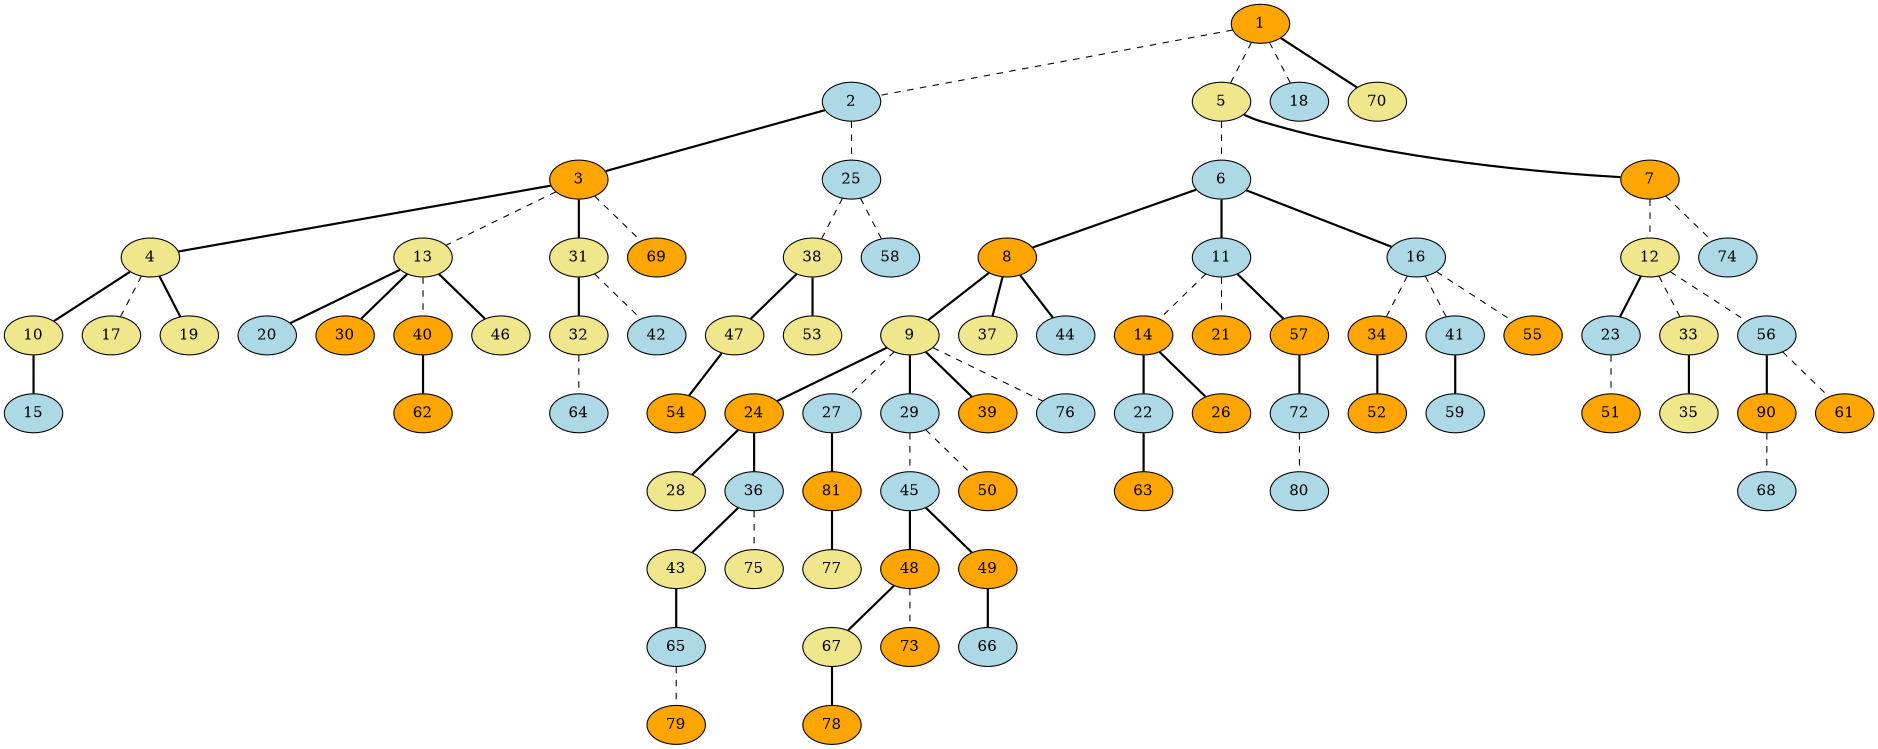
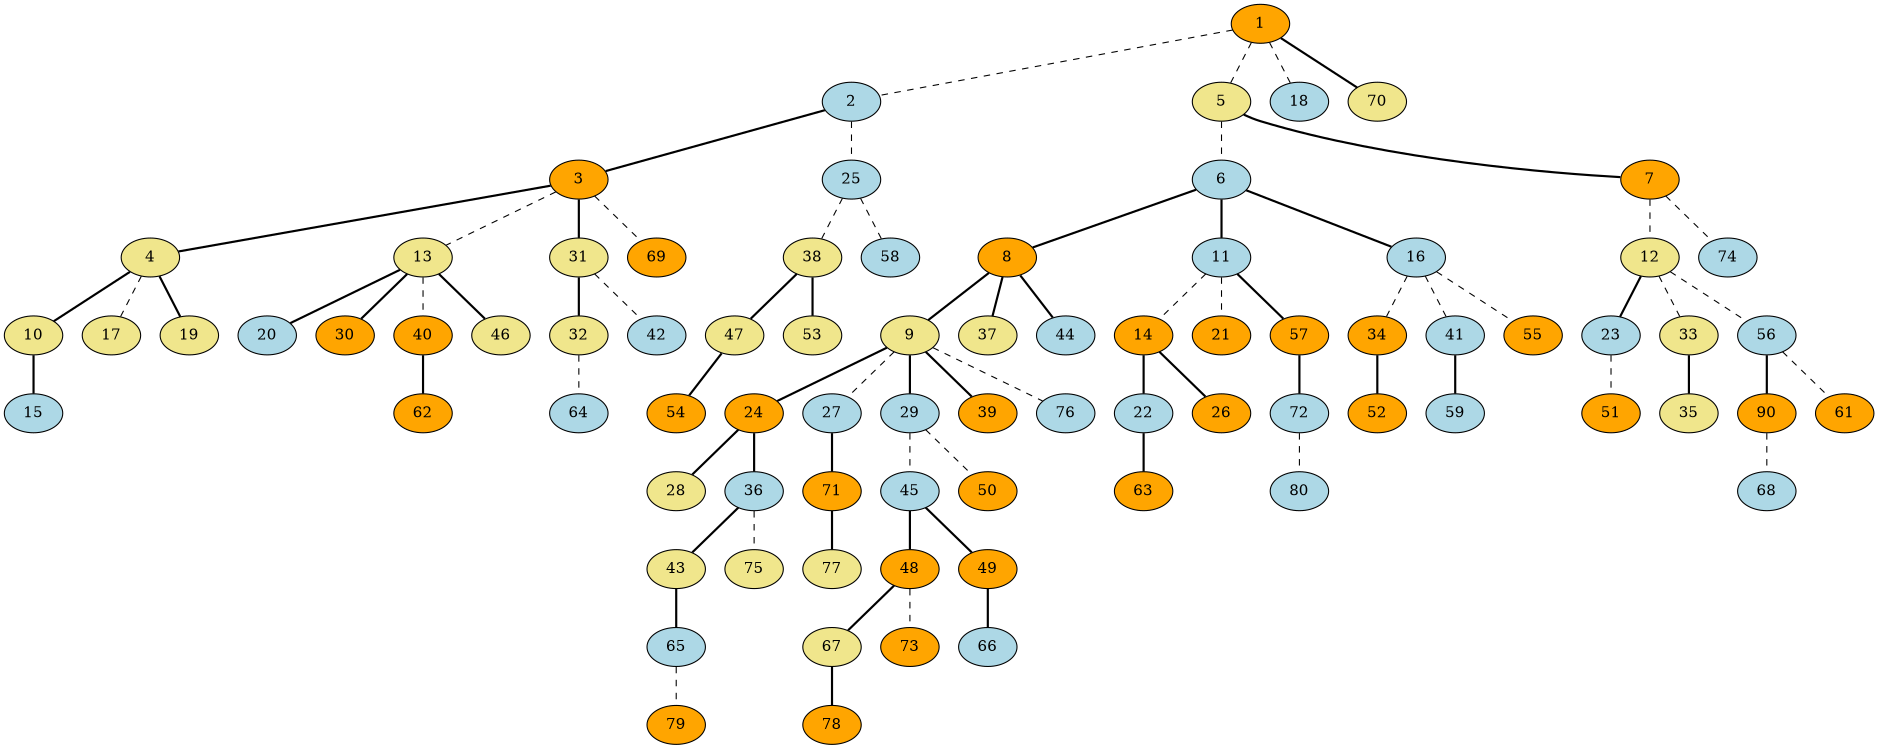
(832, 491) -> (832, 491)
